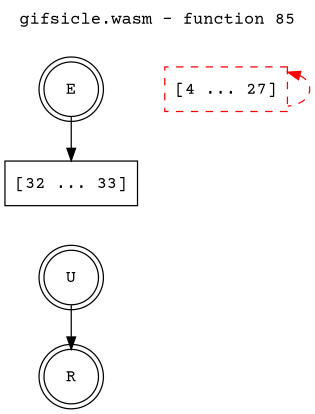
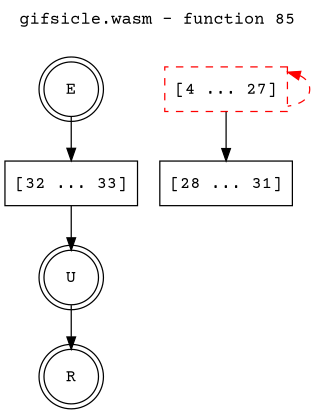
none -> (226, 183)
none -> (71, 222)
